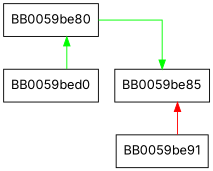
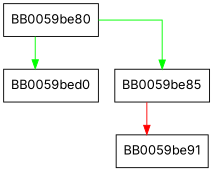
(67, 58) -> (35, 48)
(178, 123) -> (147, 114)
